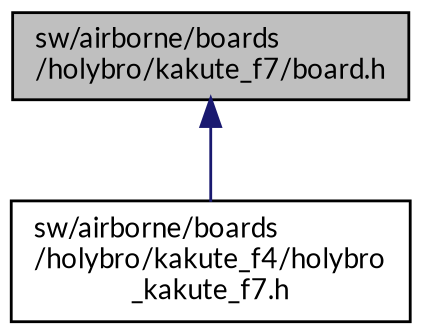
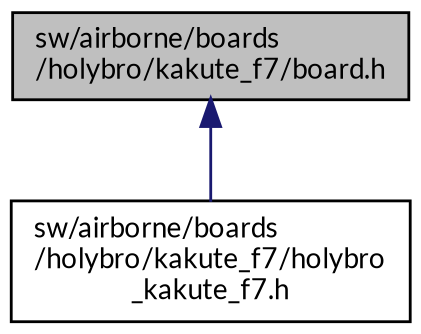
(211, 261) -> (211, 261)
